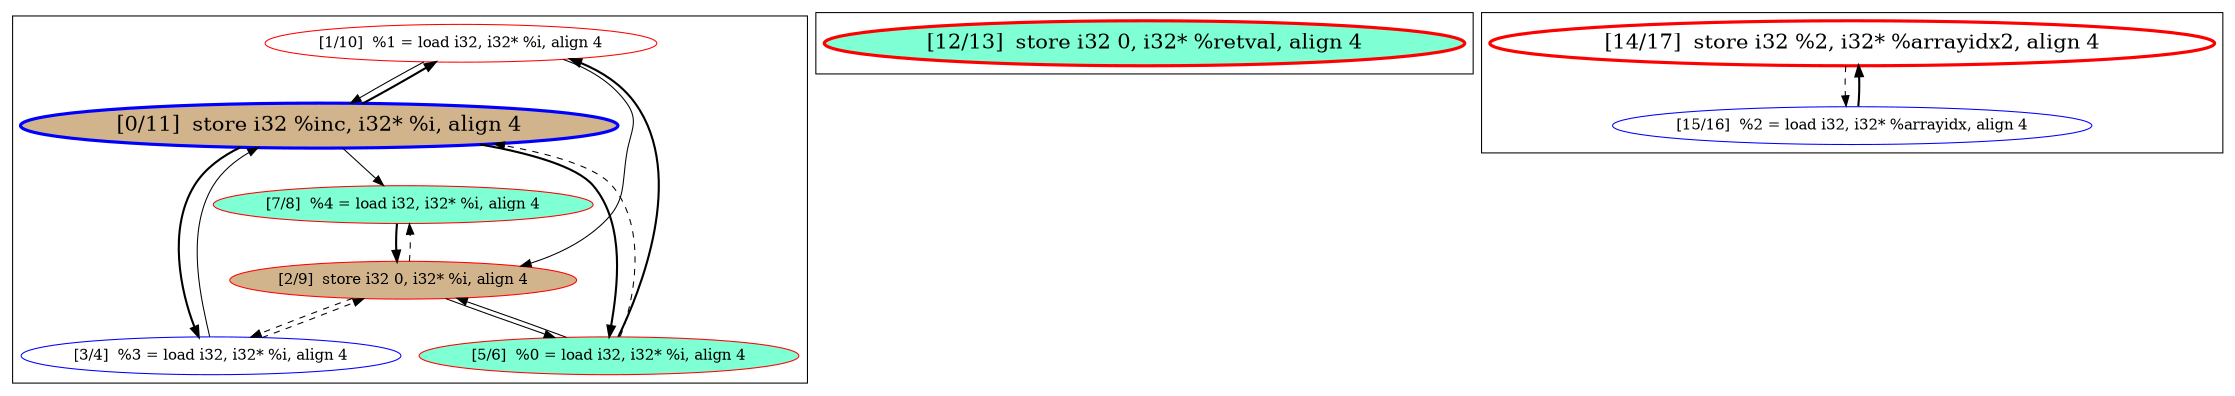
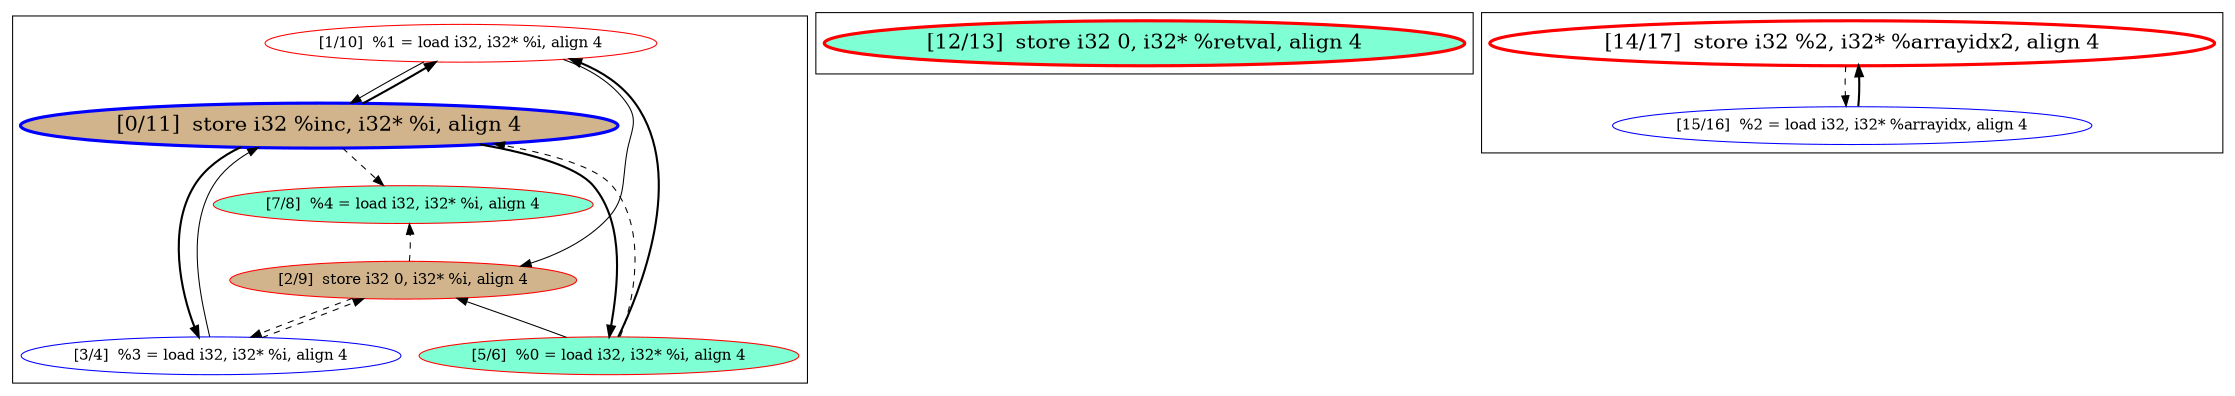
(359, 163) -> (359, 163)
(396, 237) -> none
(495, 317) -> none
